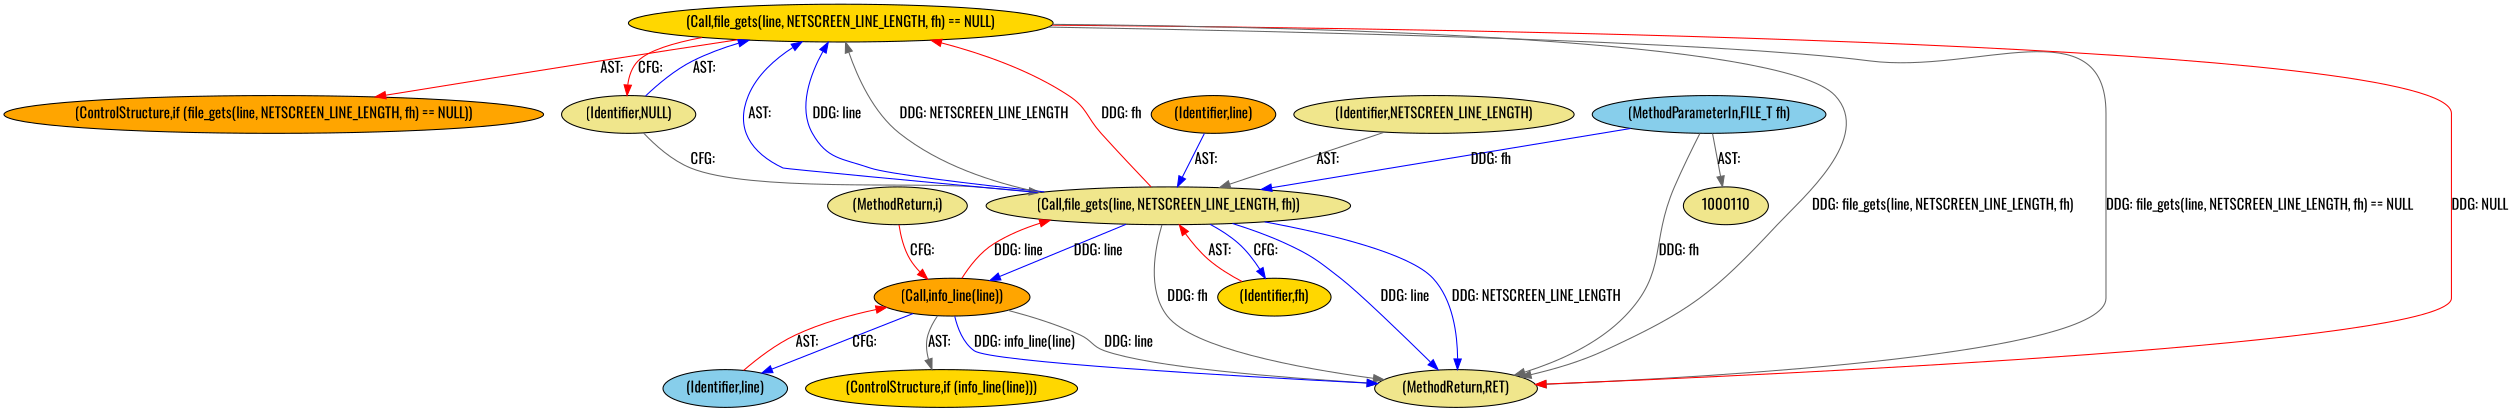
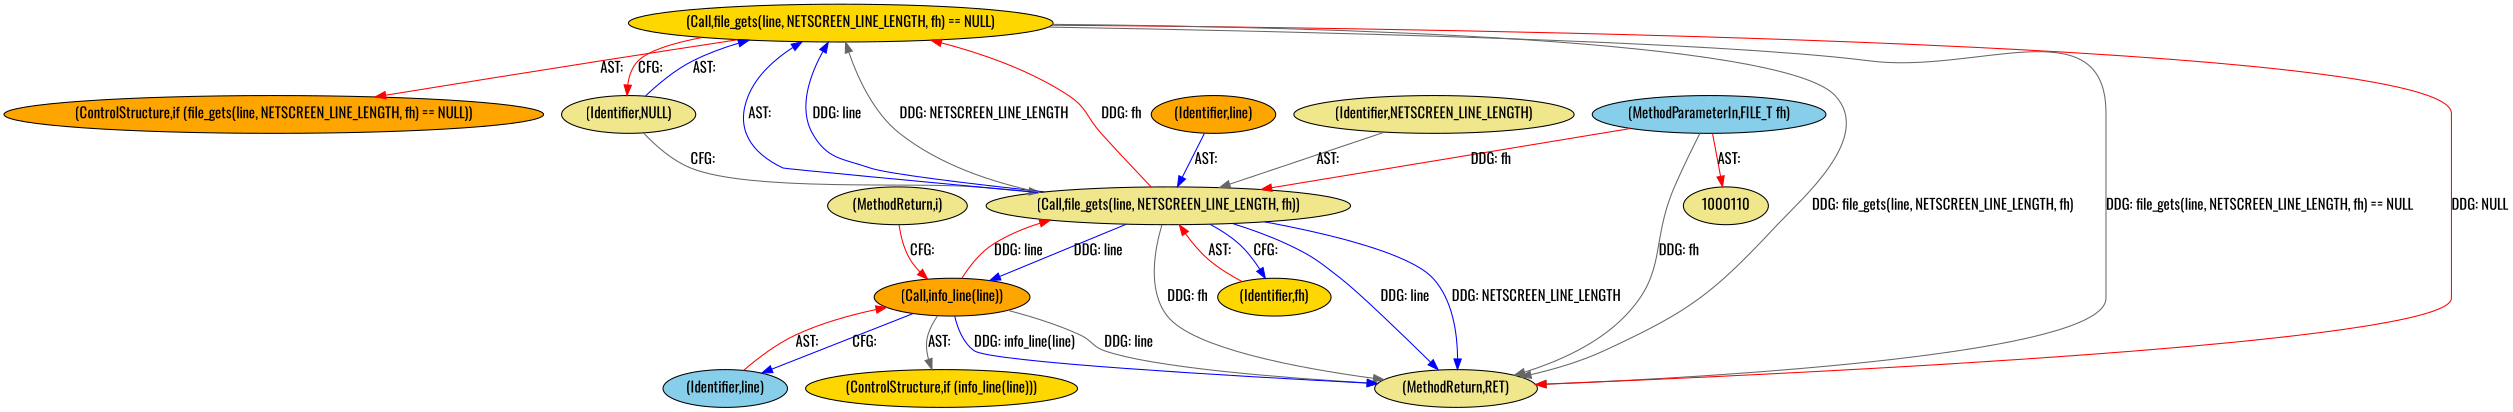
(1717, 155) -> (1717, 155)
(1451, 158) -> (1451, 158)
